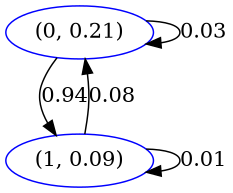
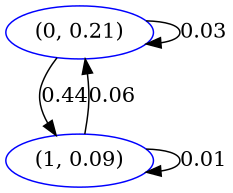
(65, 97) -> (65, 97)
(112, 97) -> (112, 97)
